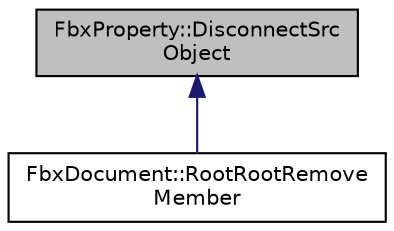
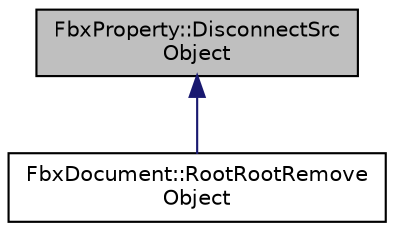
(197, 188) -> (197, 188)
